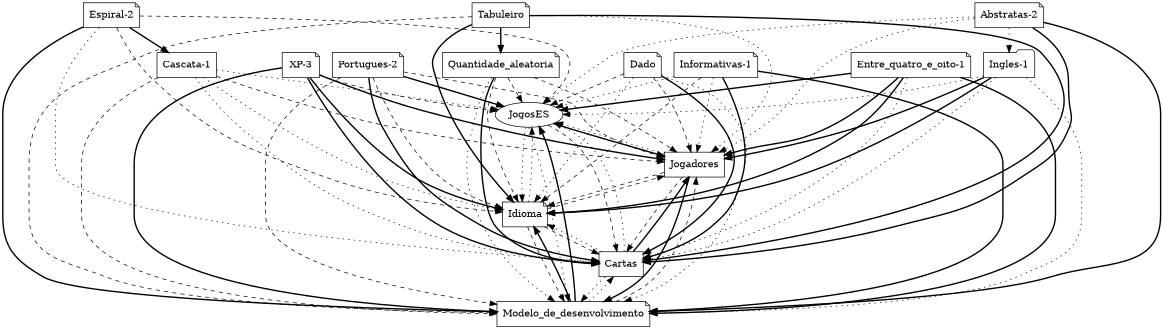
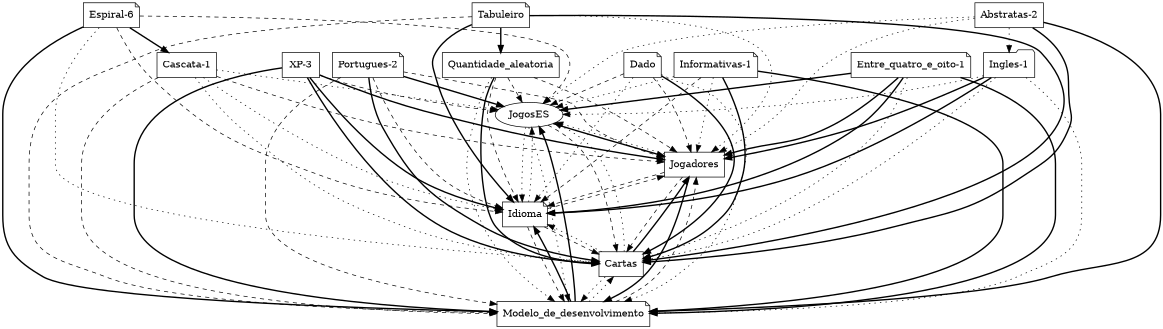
(111, 15) -> (111, 15)
(1009, 15) -> (1009, 15)
(301, 65) -> (301, 65)
